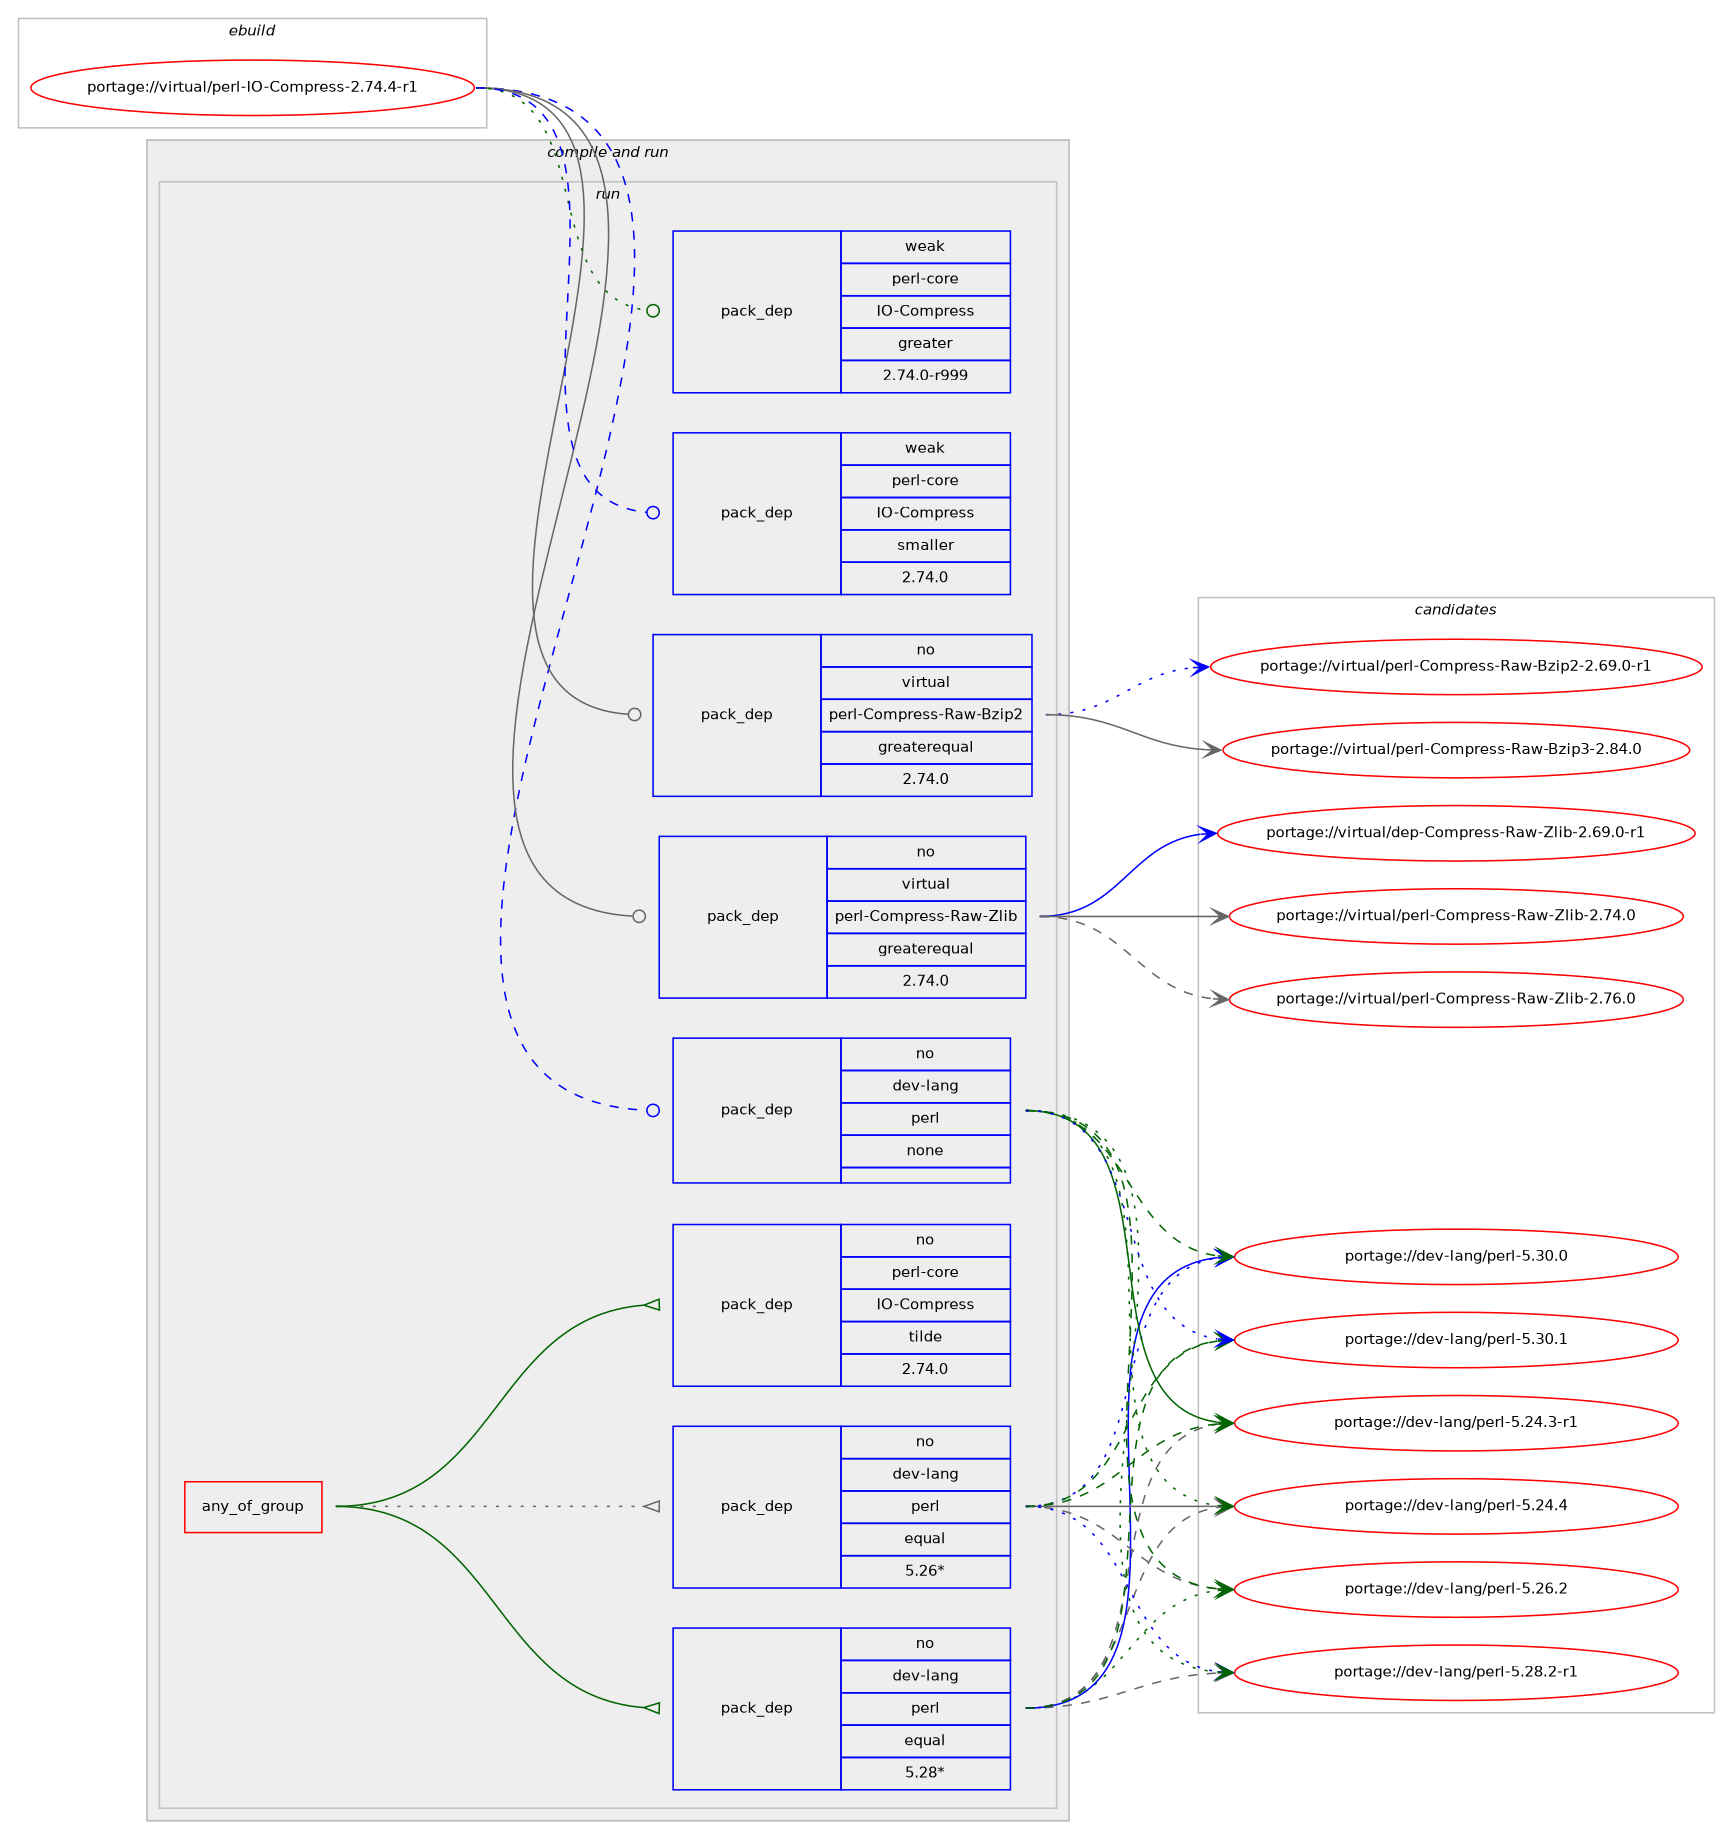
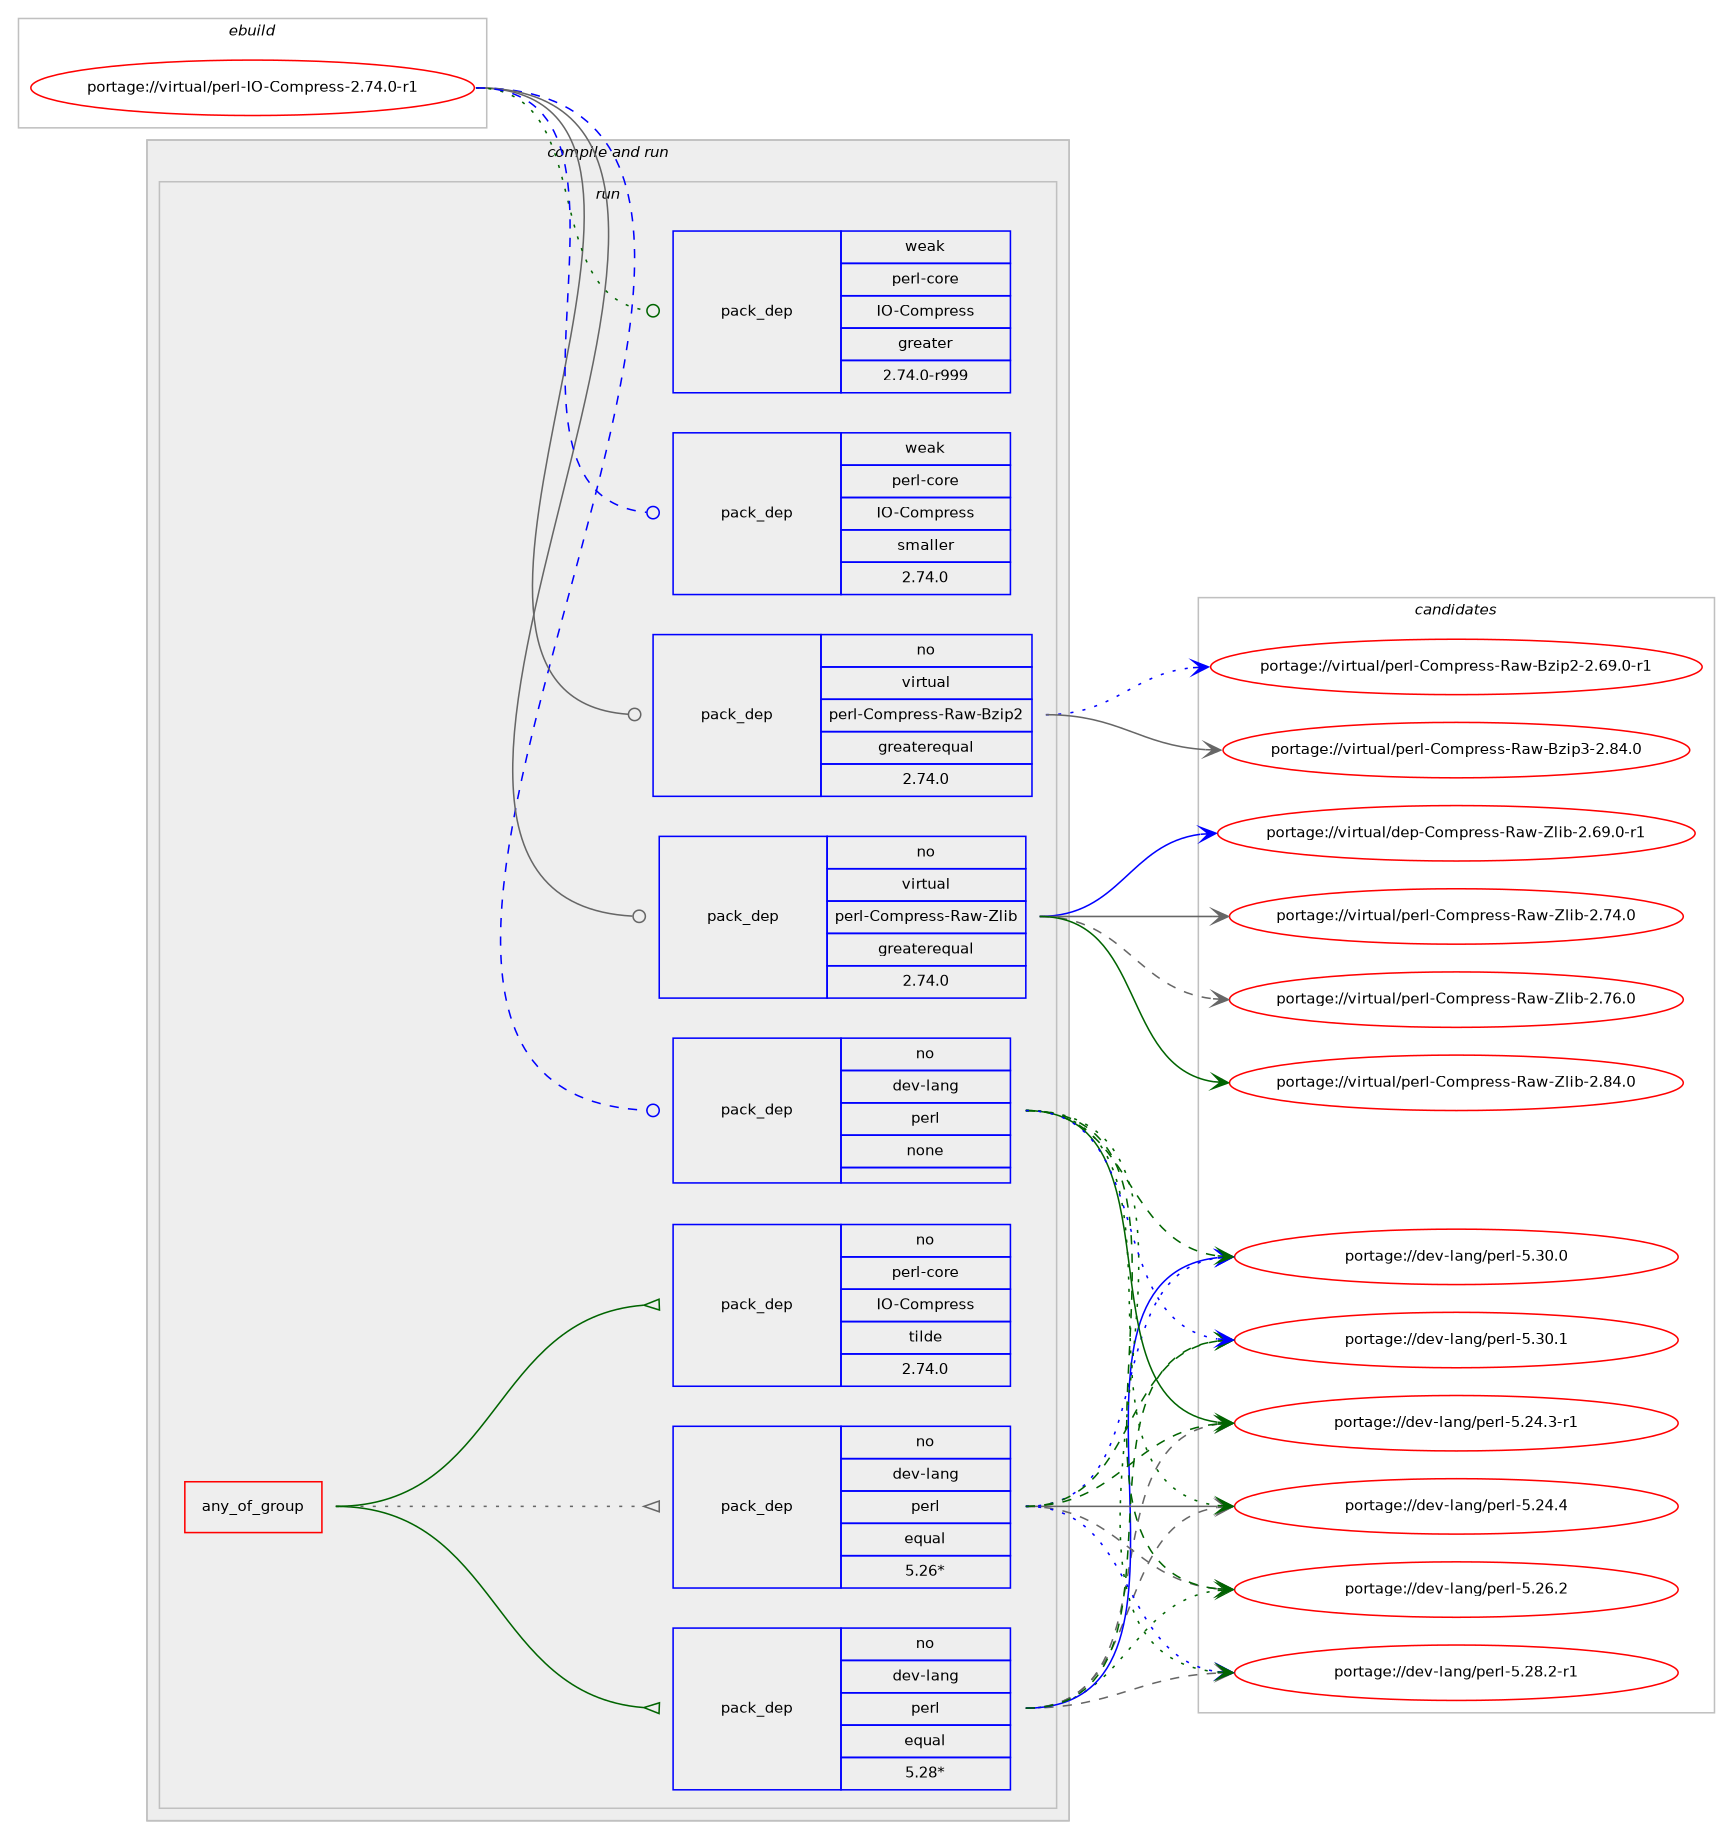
(253, 88) -> (253, 88)
none -> (1456, 1083)
